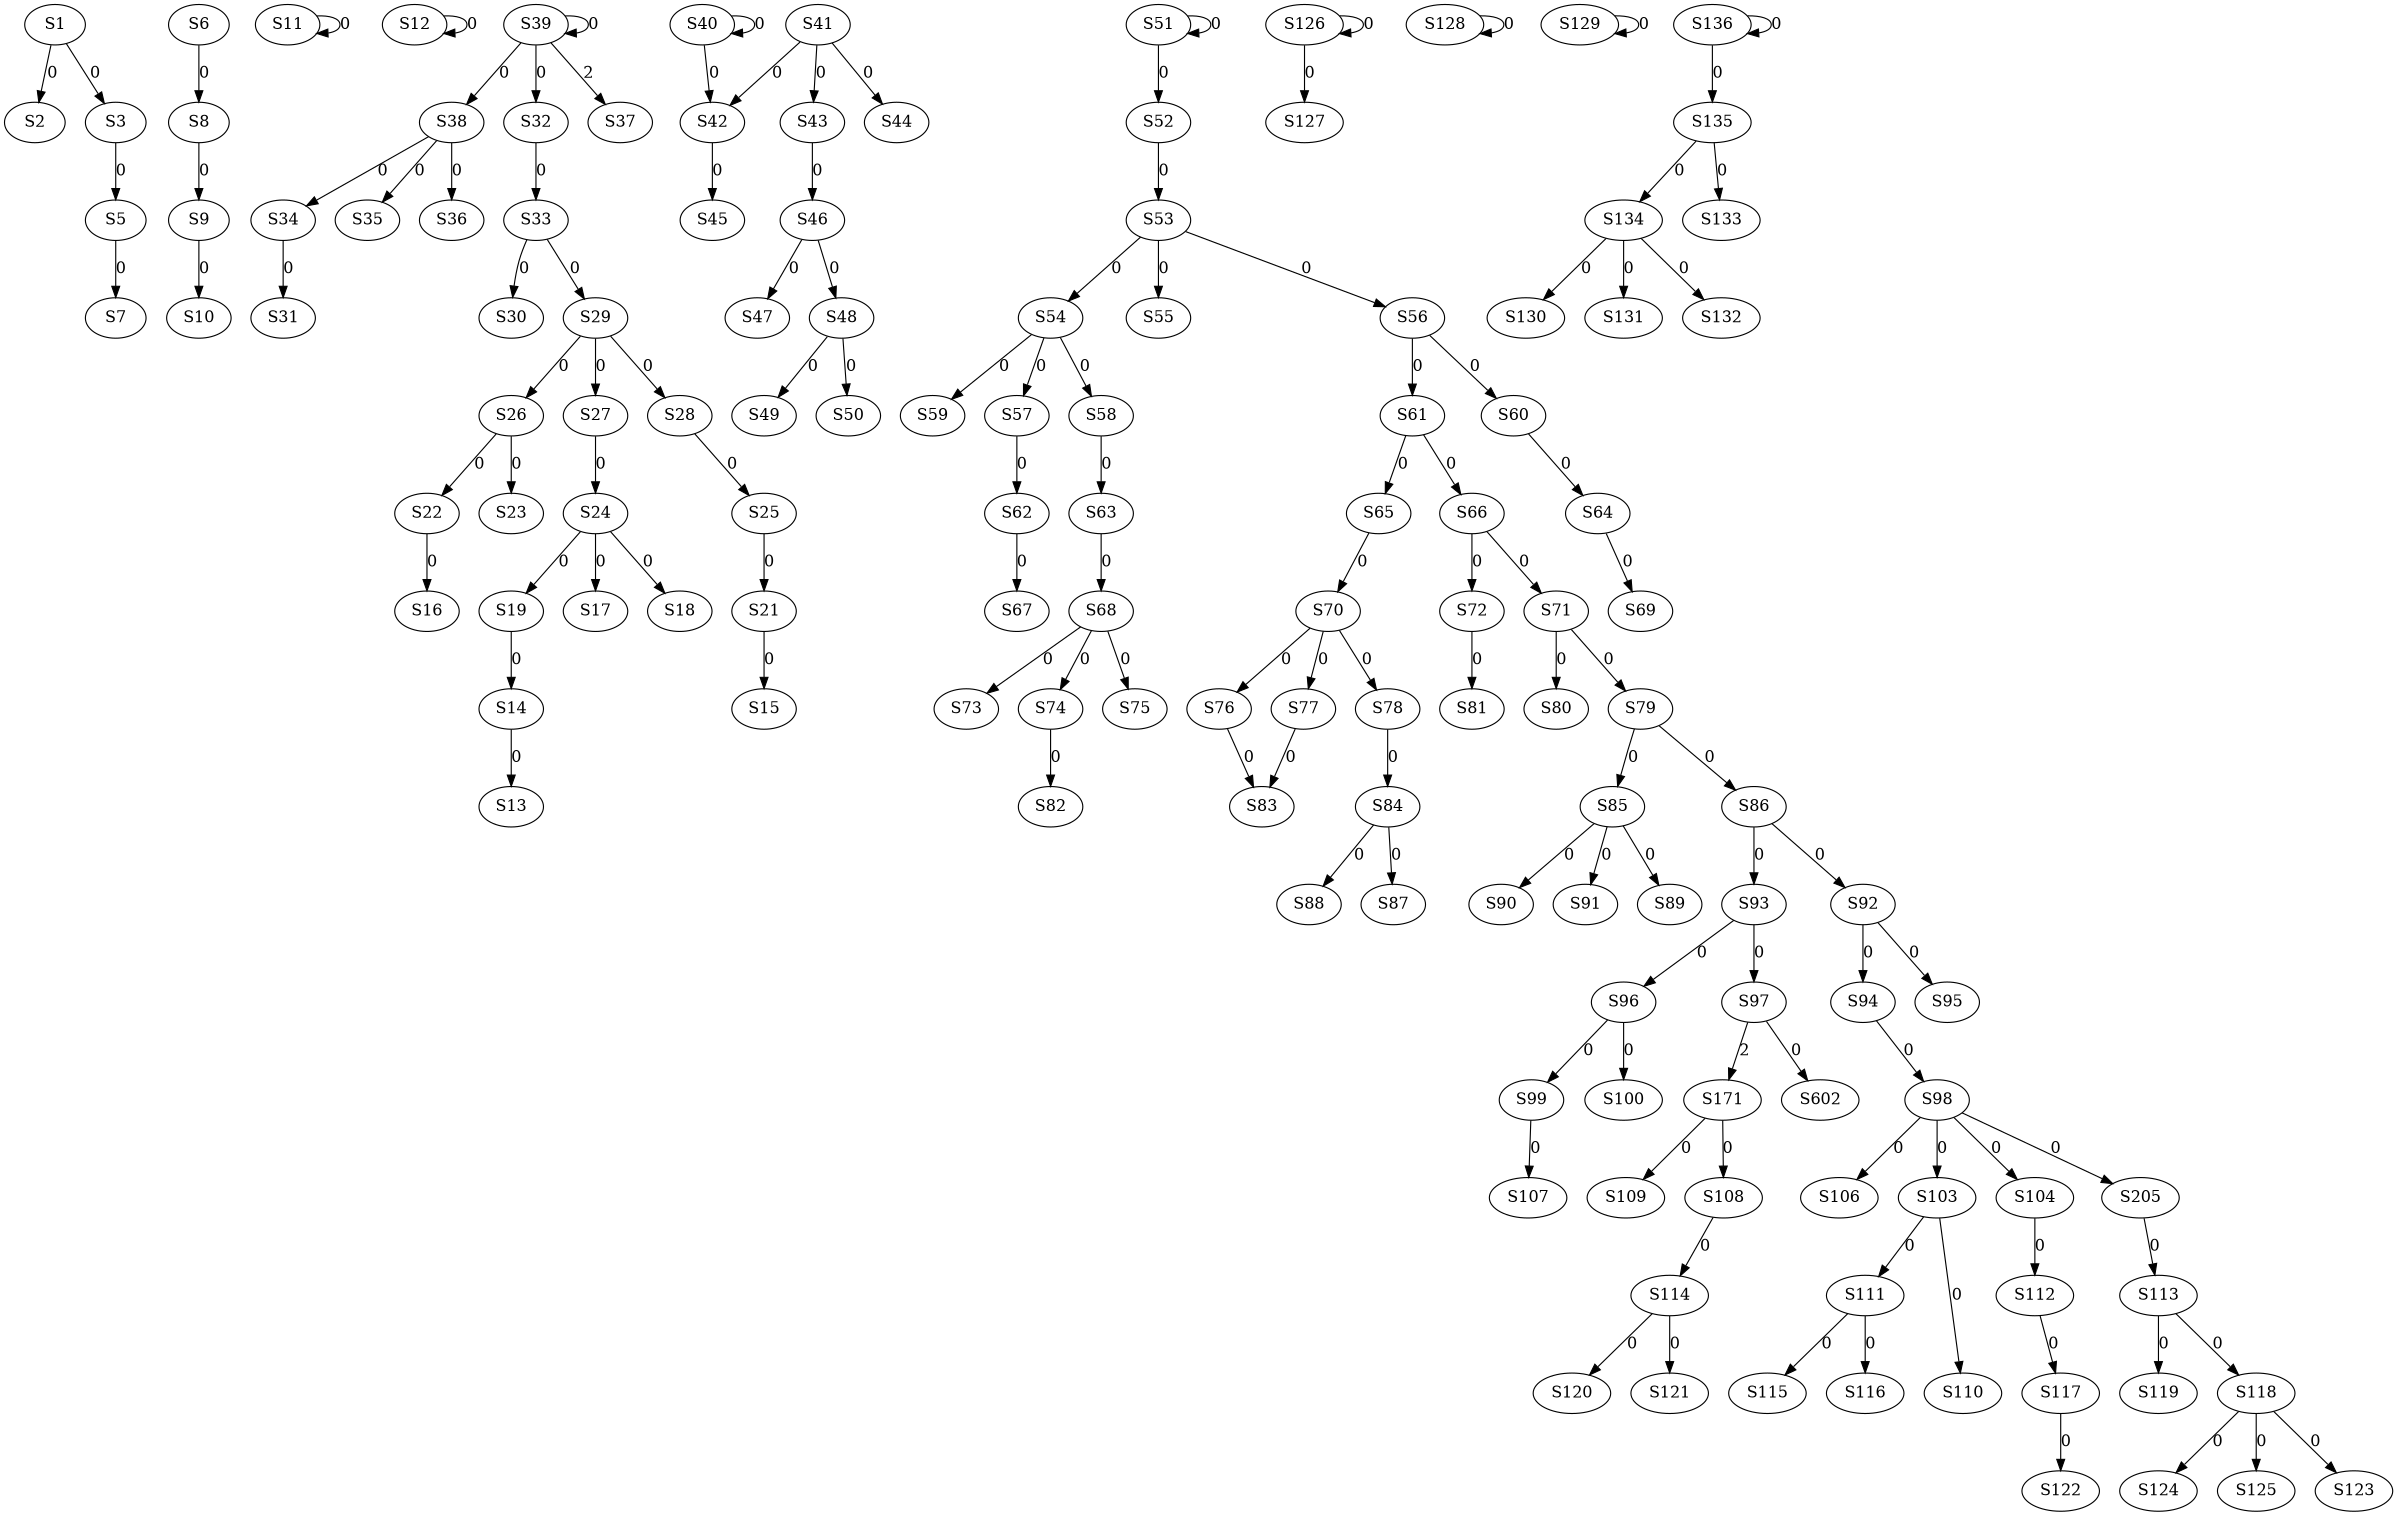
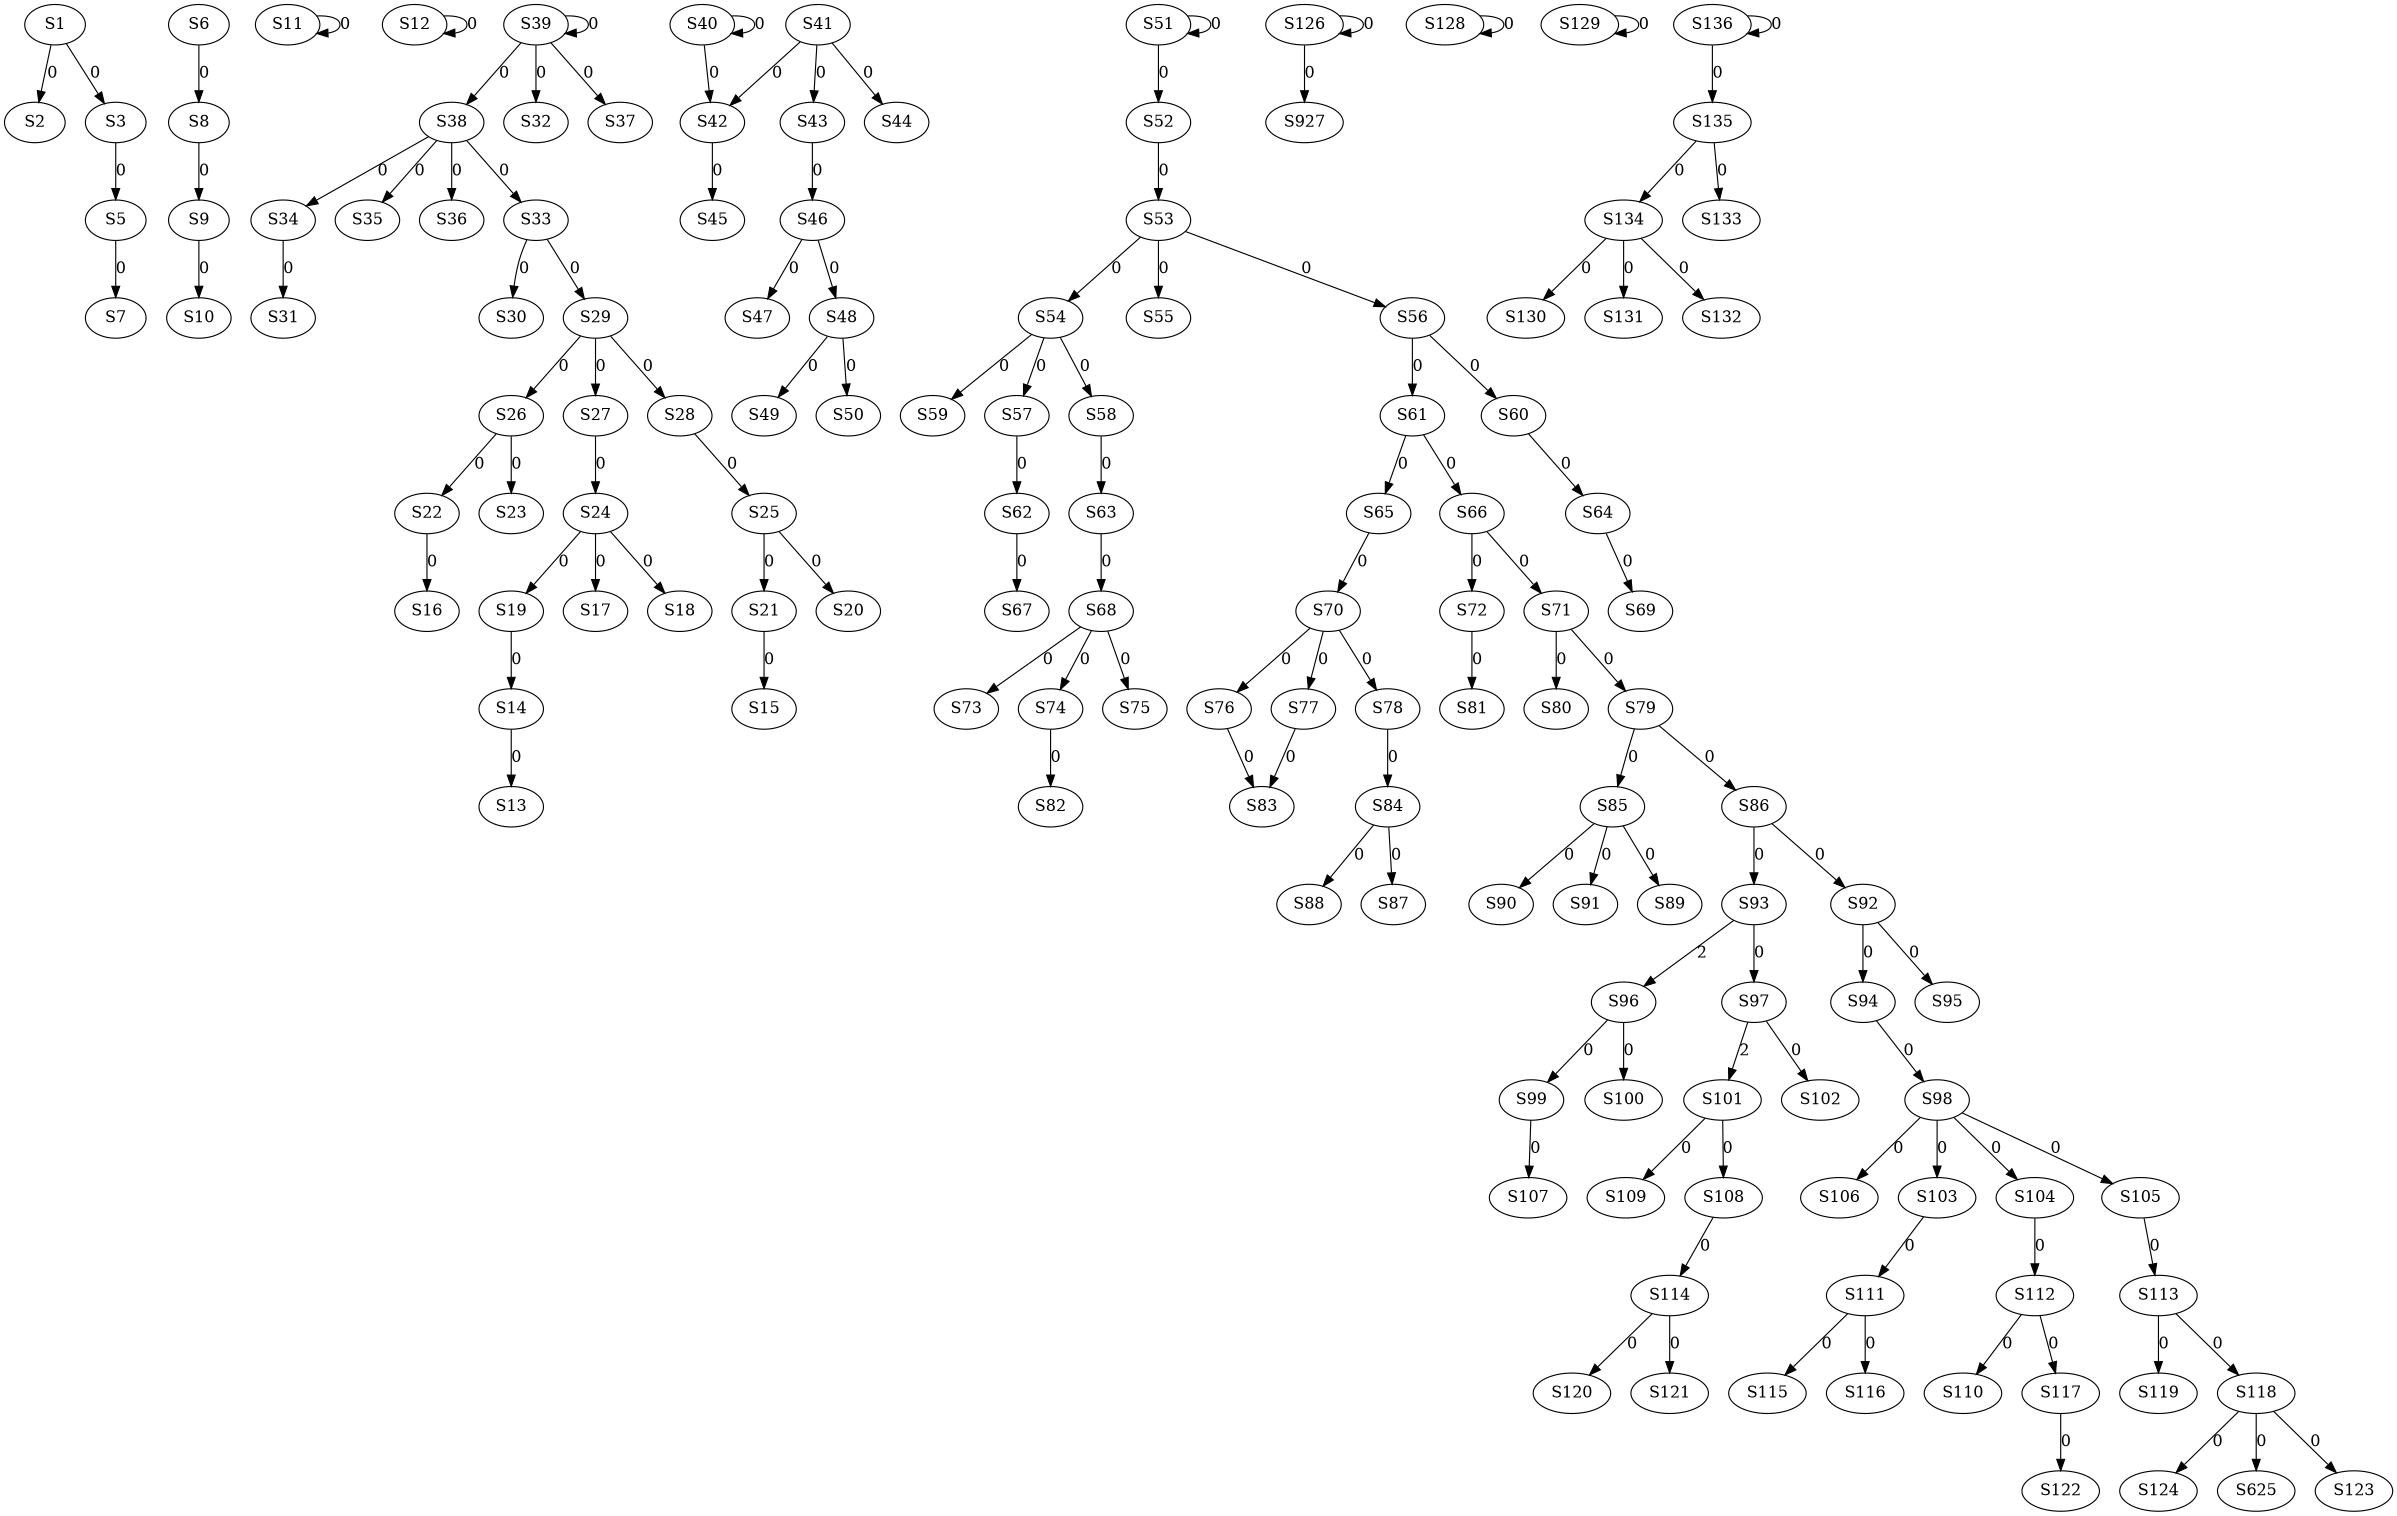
(589, 74) -> (589, 74)
(1305, 122) -> (1305, 122)
(536, 166) -> (490, 167)
none -> (848, 611)
(1702, 953) -> (1702, 953)
(1722, 1100) -> (1722, 1100)
(1820, 1100) -> (1820, 1100)
(2140, 1198) -> (2140, 1198)
(1949, 1290) -> (2002, 1340)
(2256, 1491) -> (2256, 1491)
